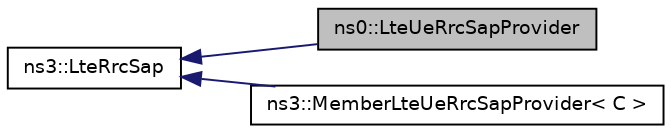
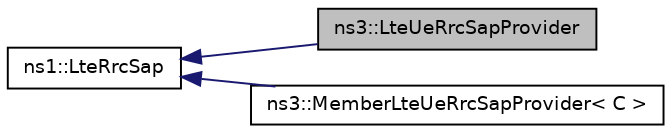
(457, 29) -> (457, 29)
(94, 68) -> (94, 68)
